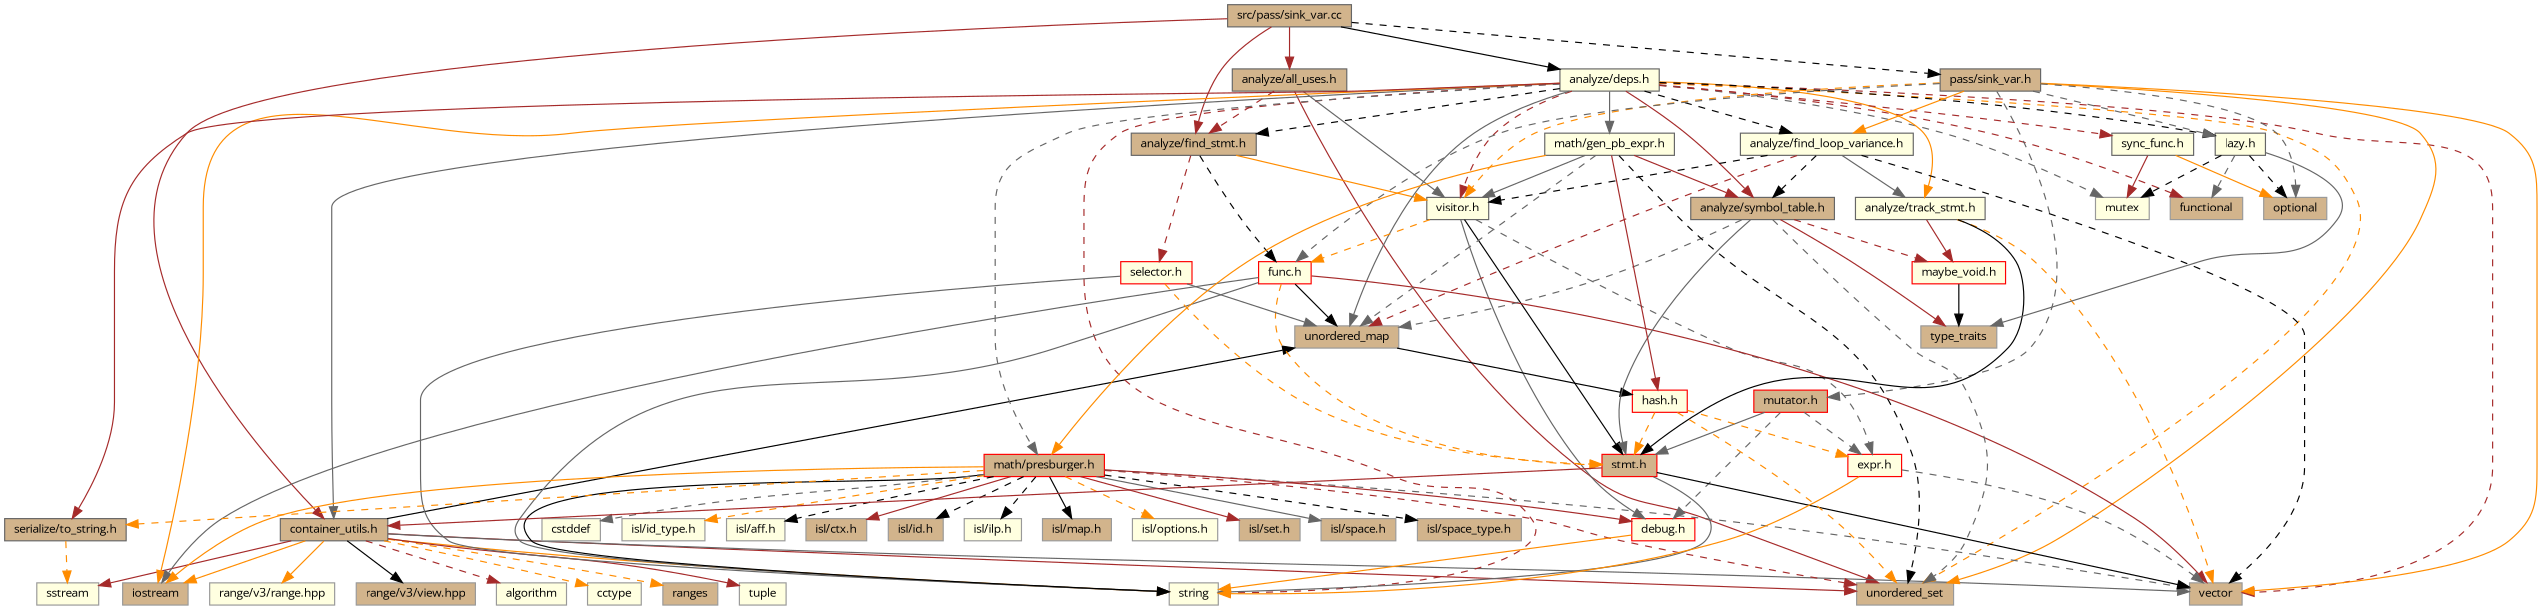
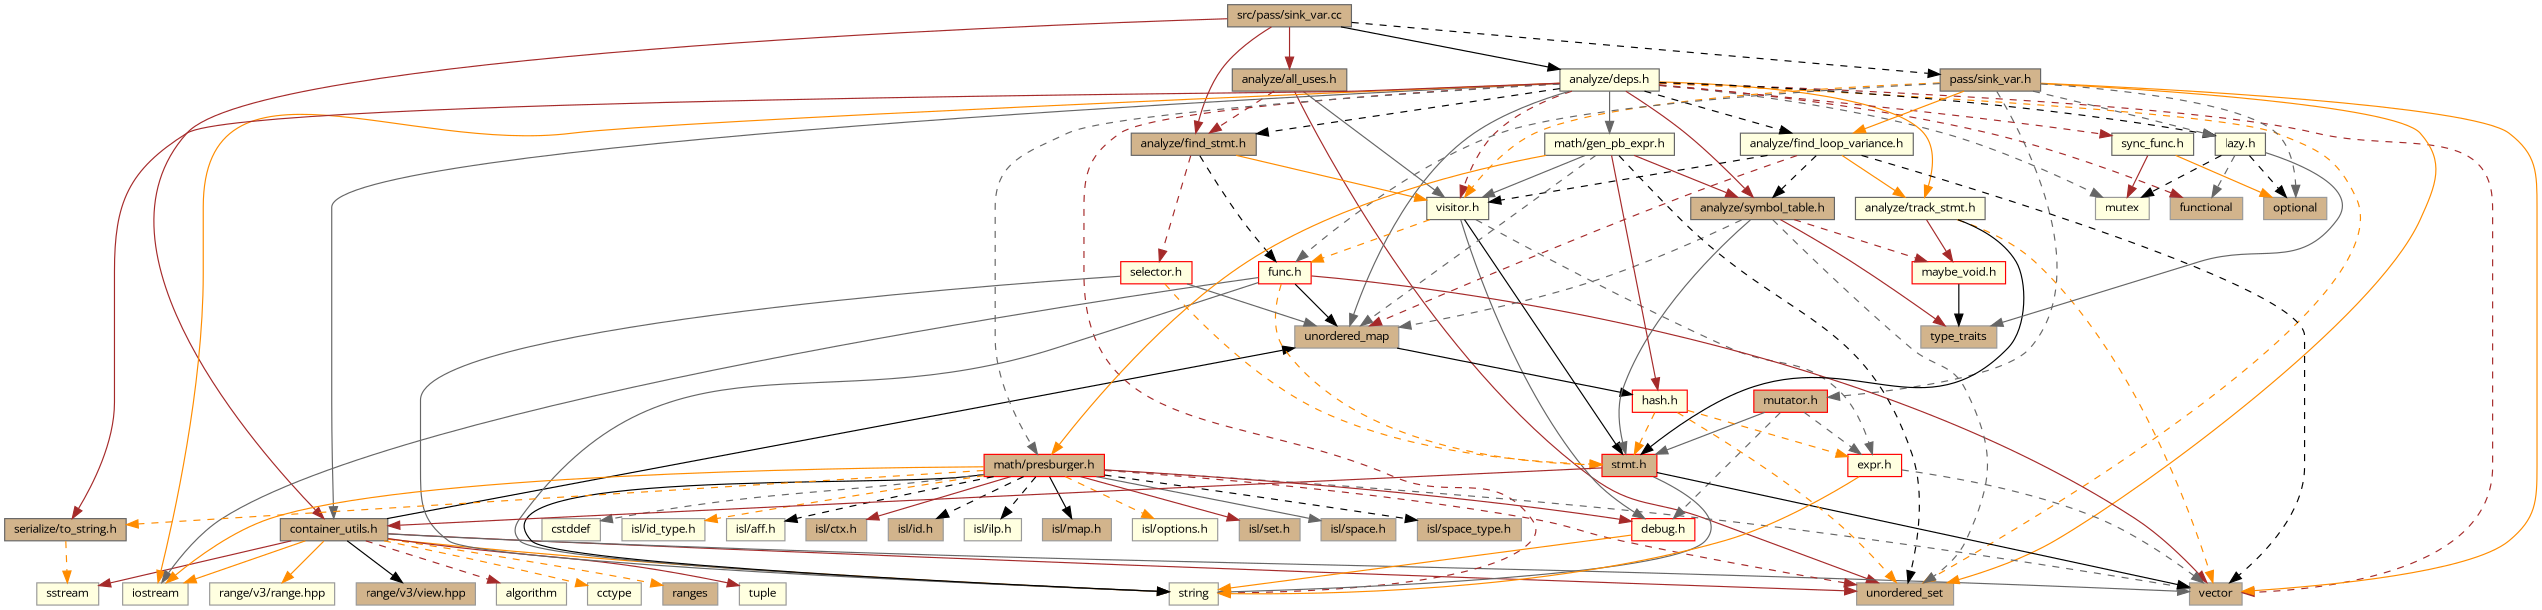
(1869, 173) -> (1869, 173)
(155, 594) -> (155, 594)
